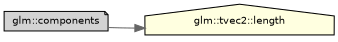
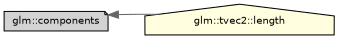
(122, 28) -> (138, 14)
